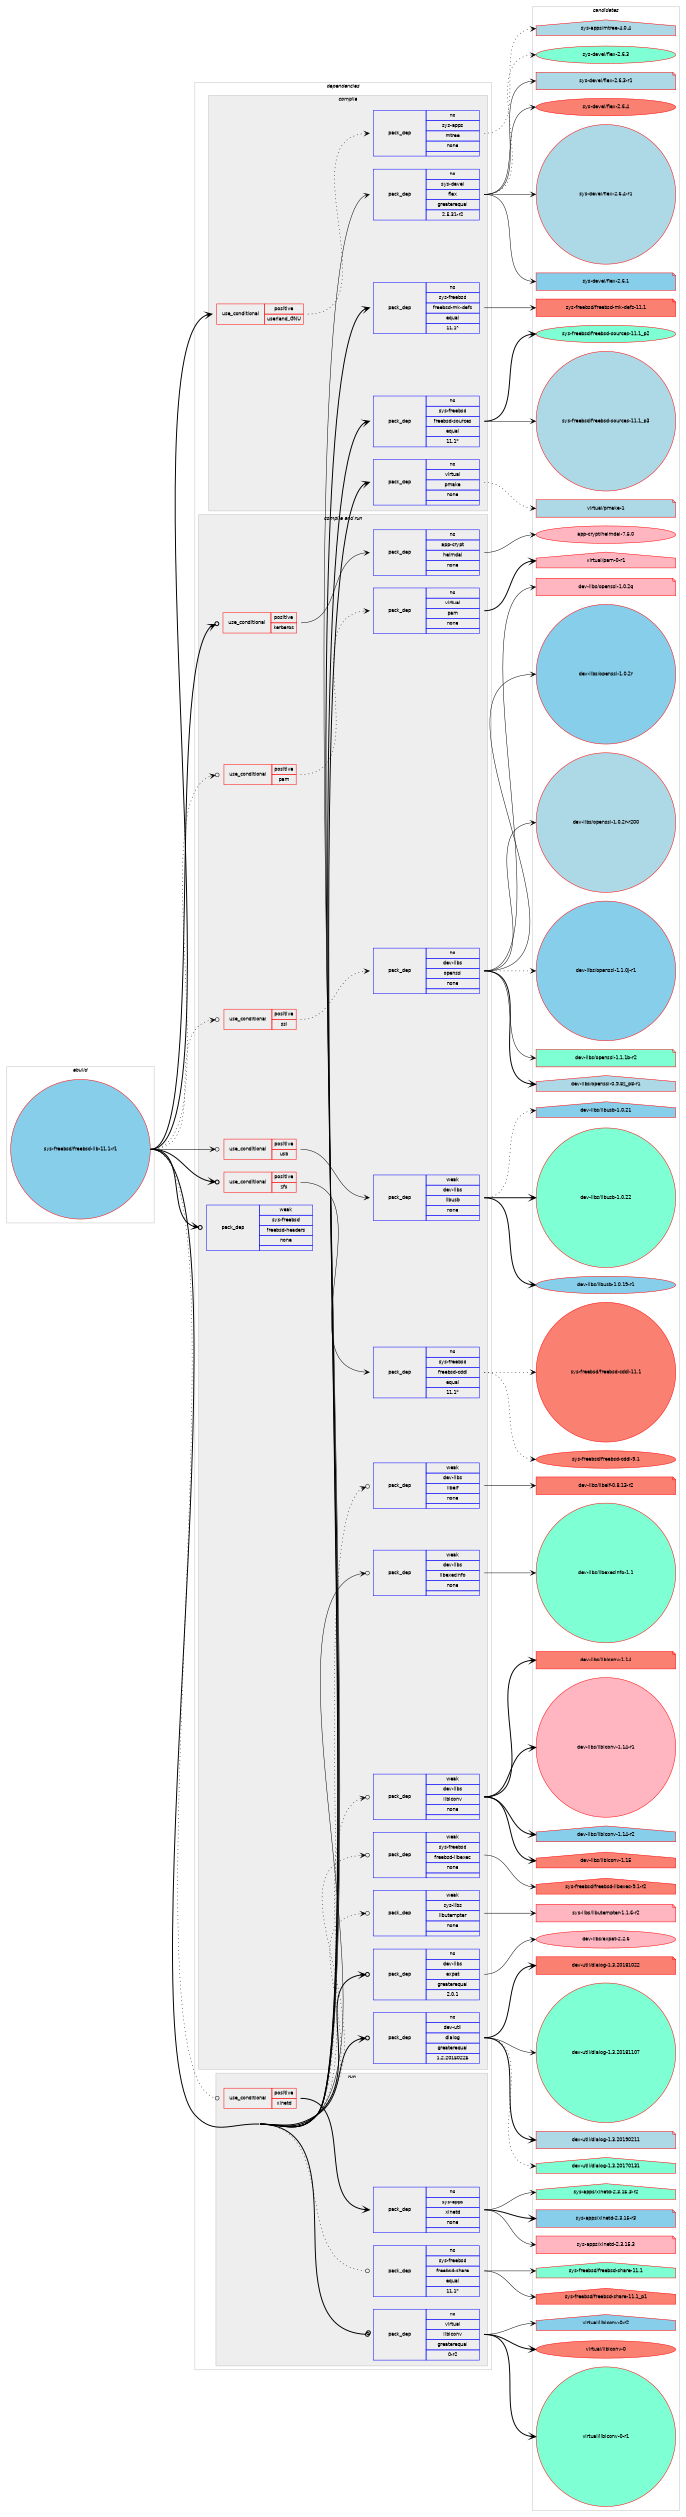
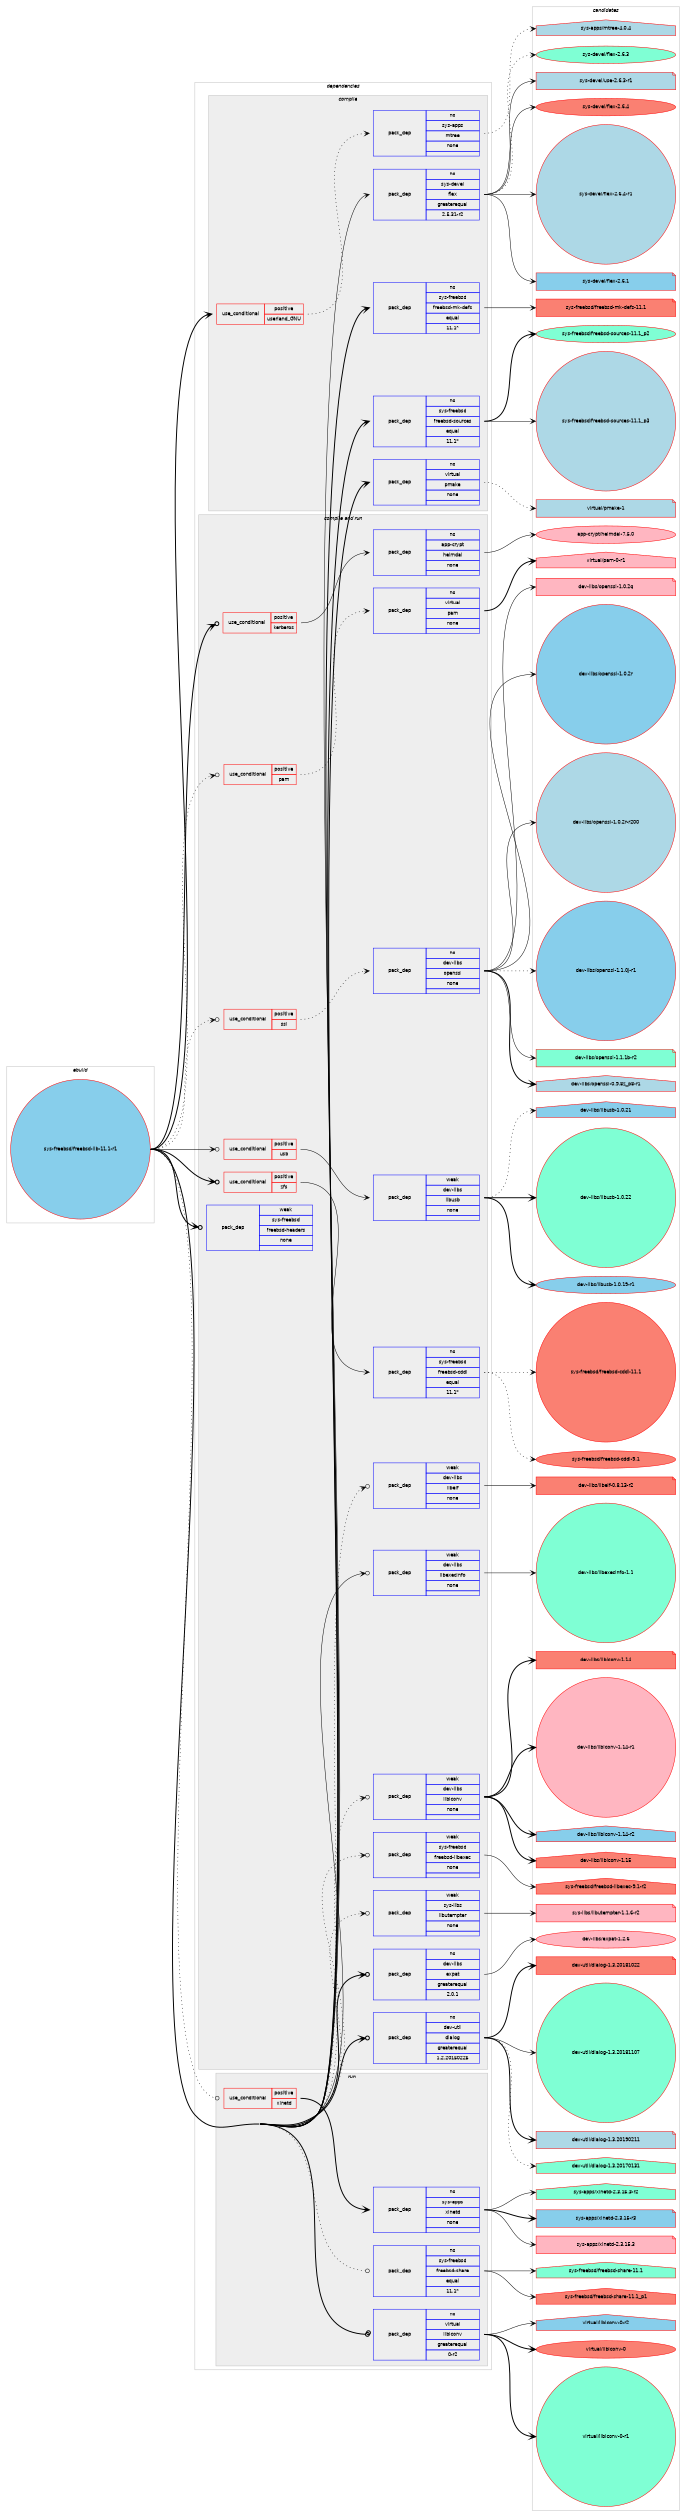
(606, 81) -> (606, 81)
(606, 1939) -> (606, 1939)
